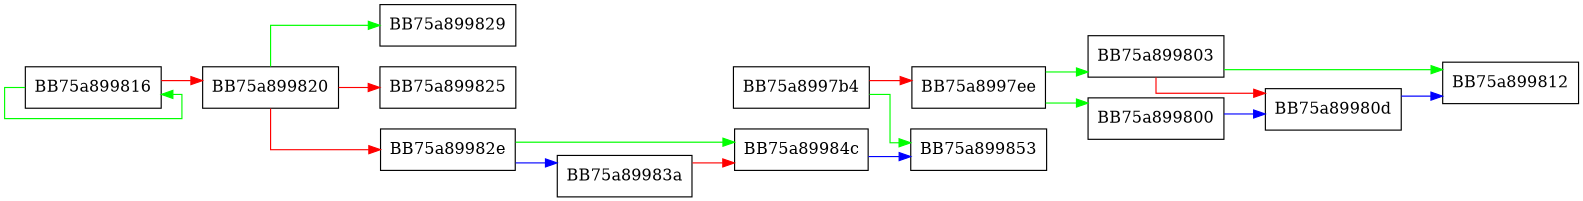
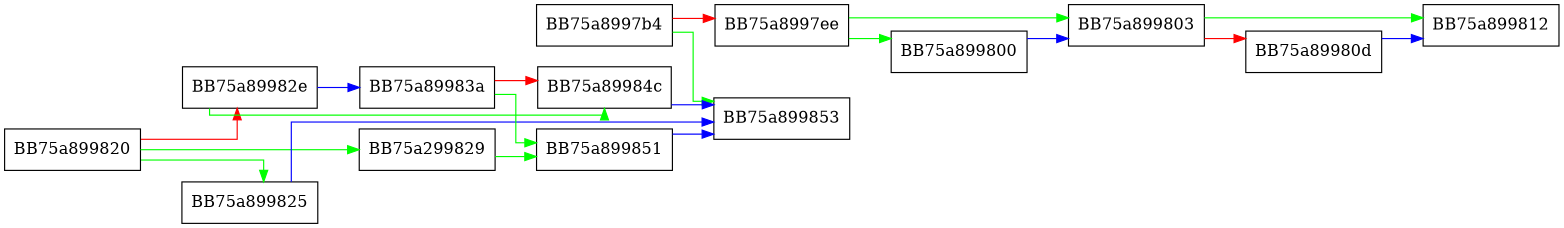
(448, 25) -> (427, 150)
(93, 88) -> none
(353, 88) -> (207, 160)
(1239, 114) -> (1042, 39)
none -> (467, 122)
none -> (604, 150)
